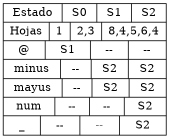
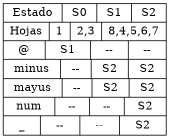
(134, 31) -> (134, 31)
